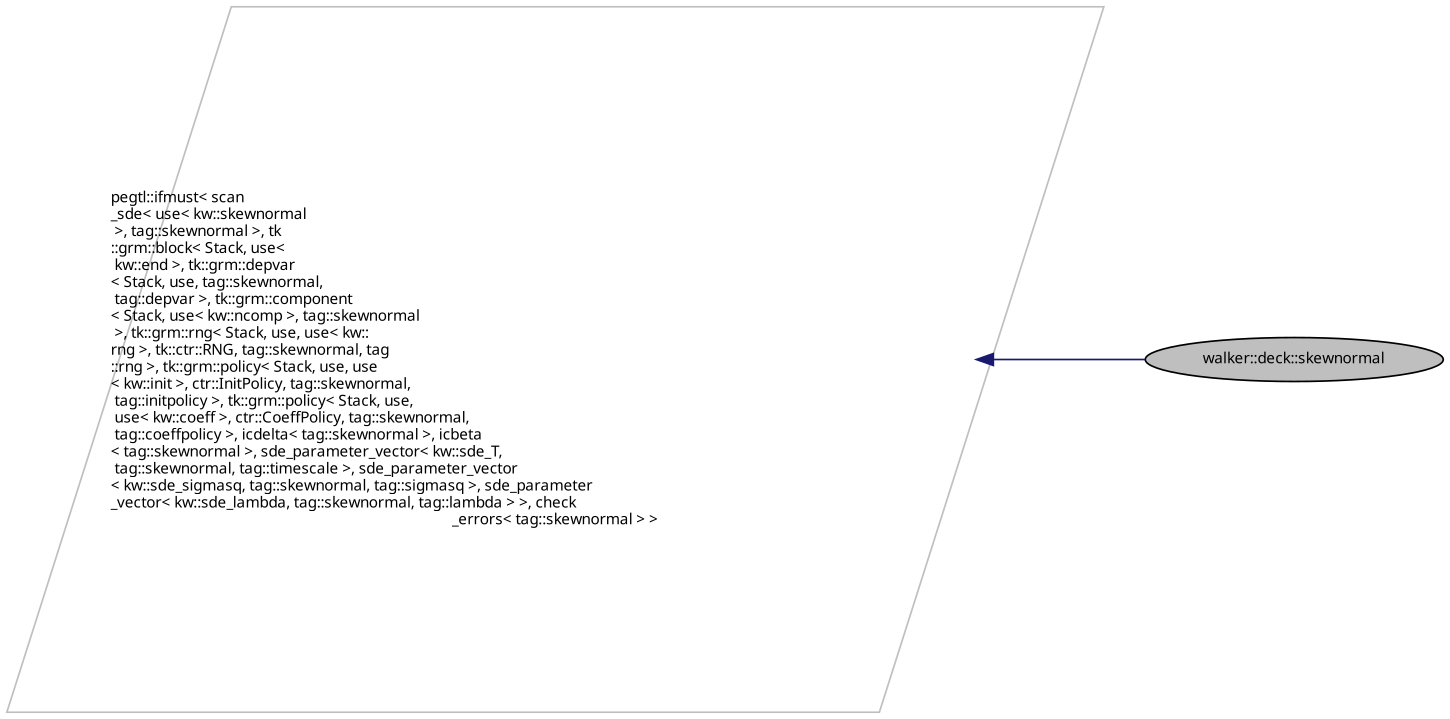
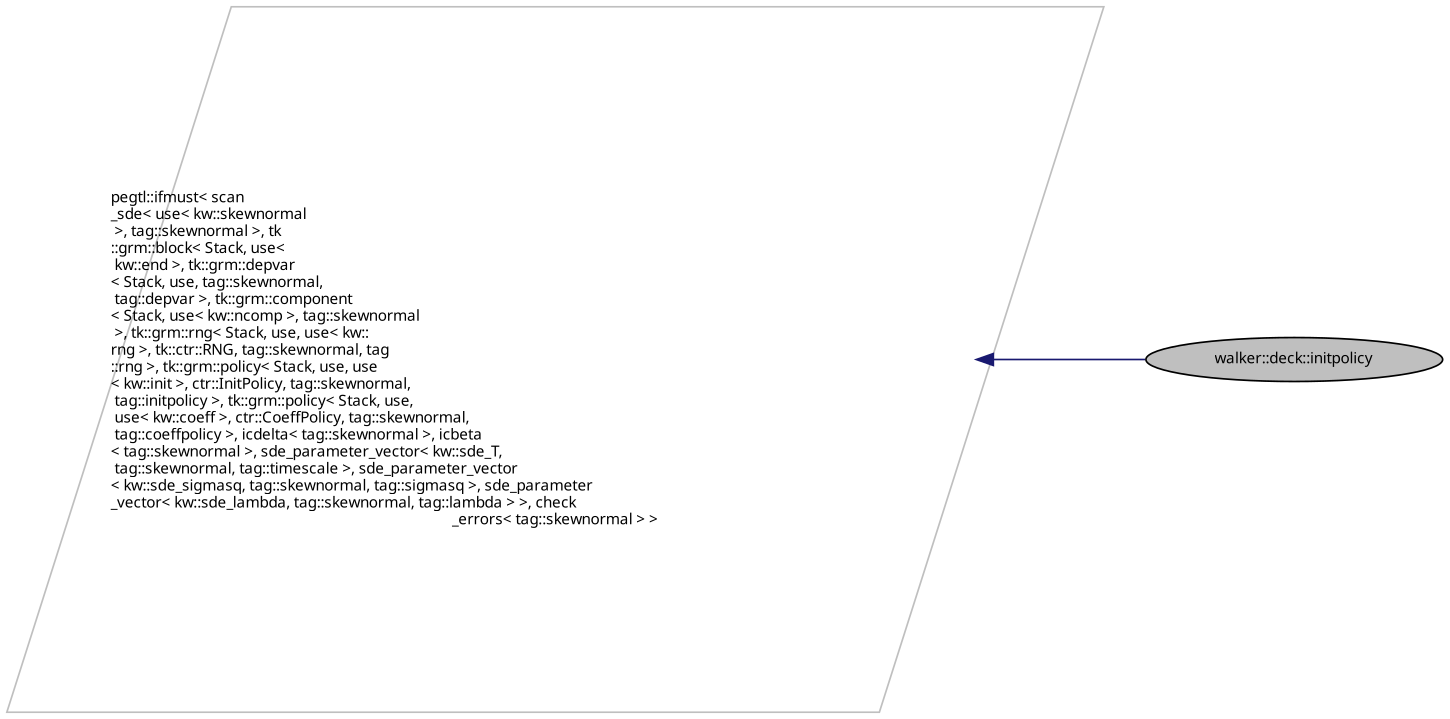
(1294, 360) -> (1294, 360)
